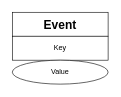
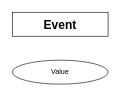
(60, 48) -> none
